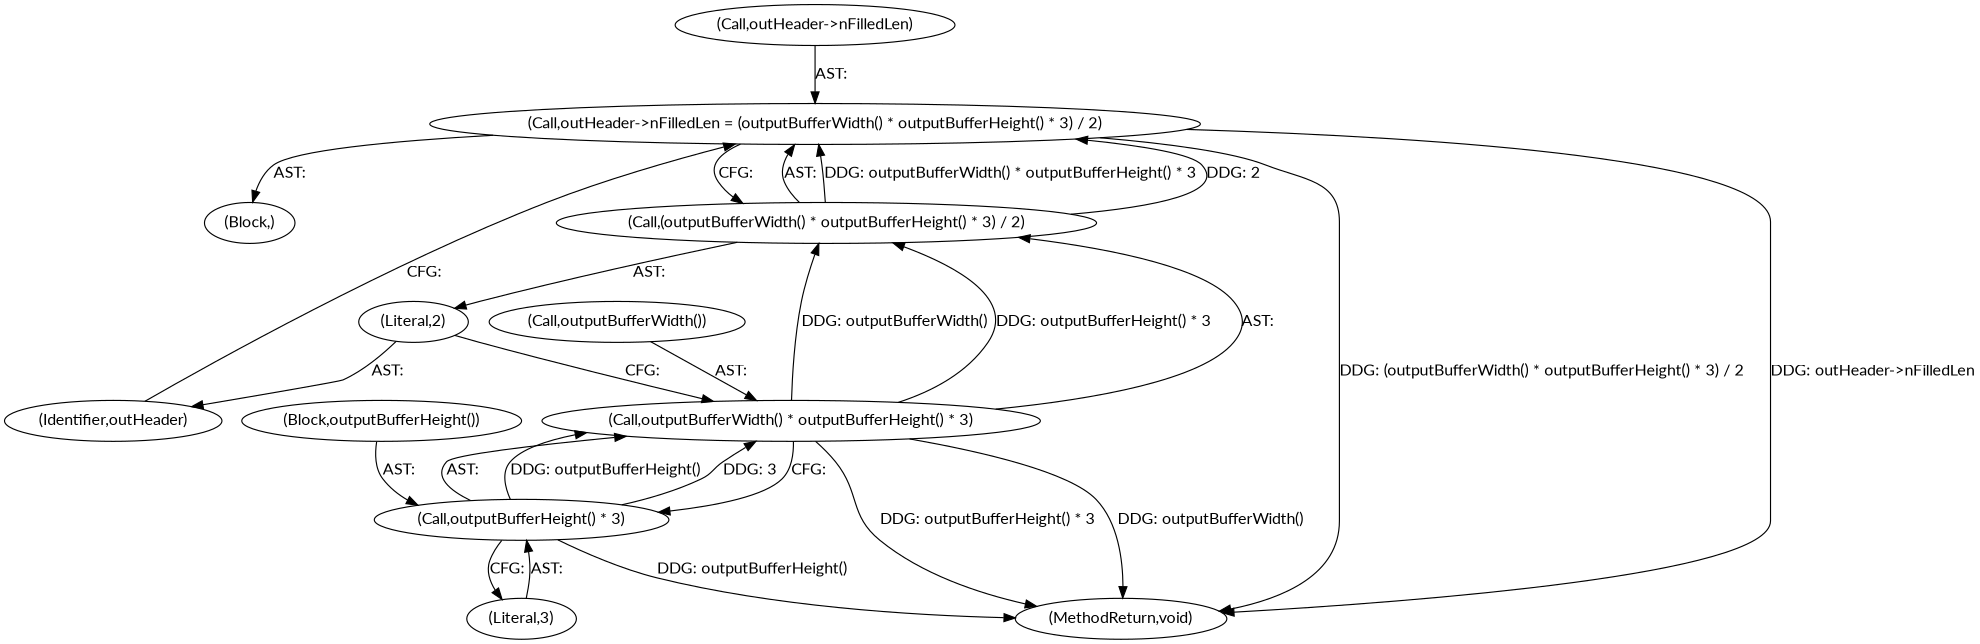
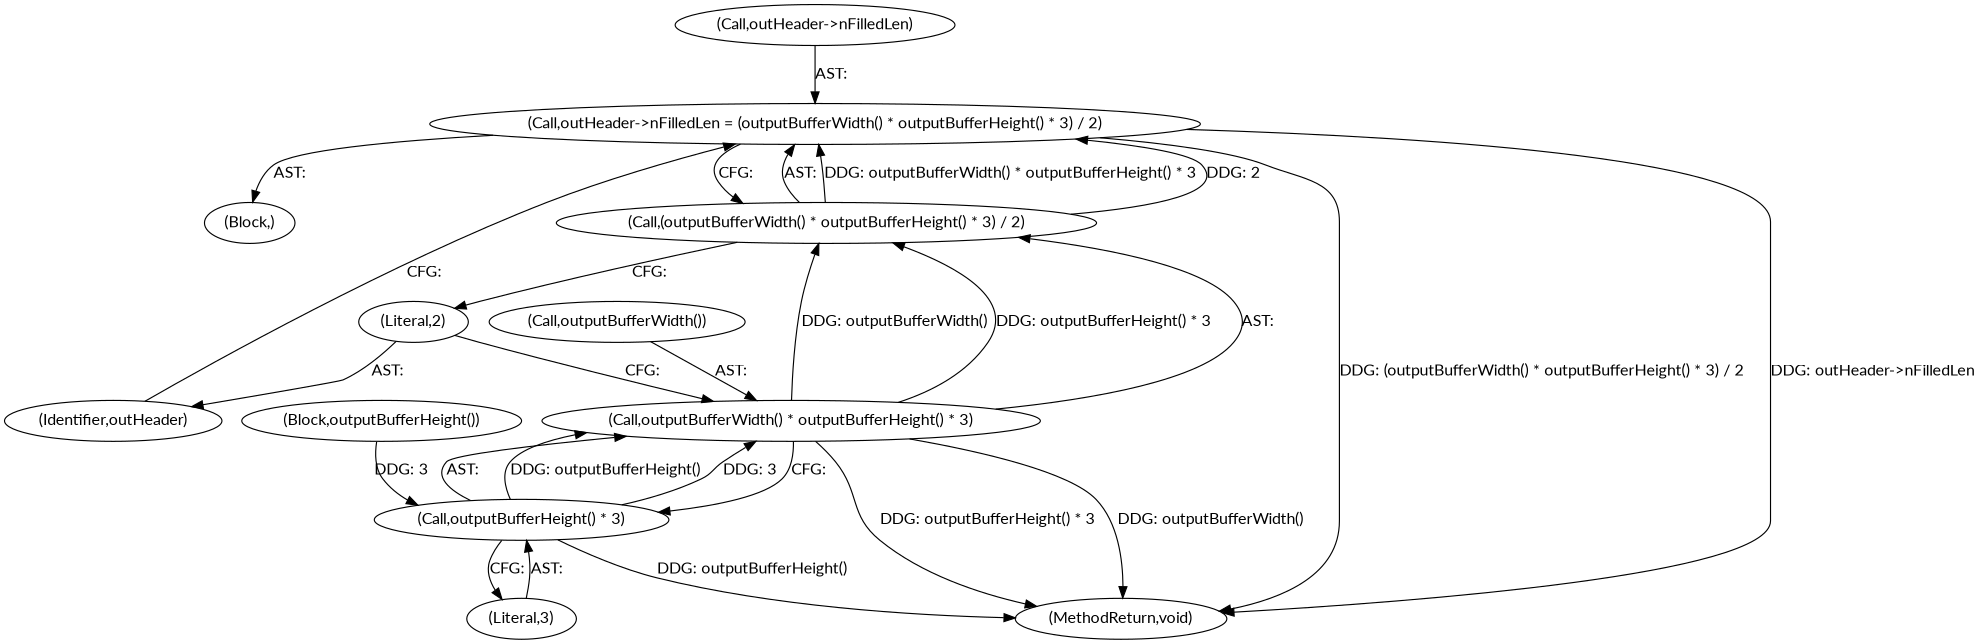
(652, 272) -> (652, 272)
(402, 470) -> (402, 470)
